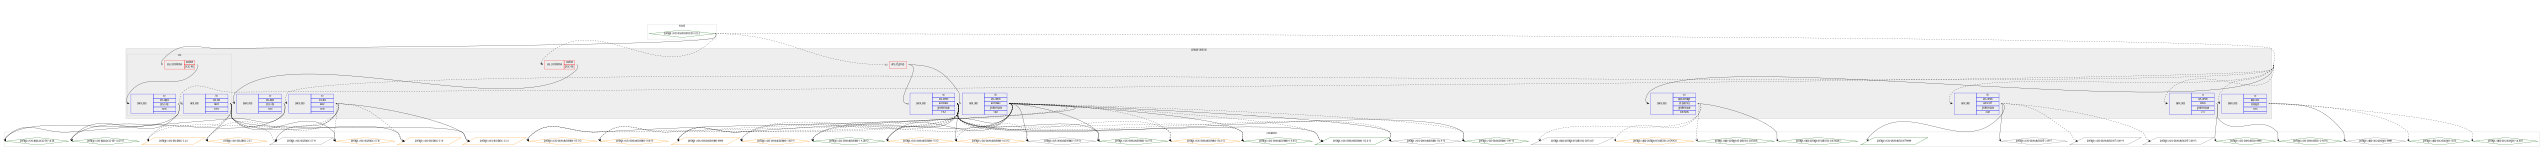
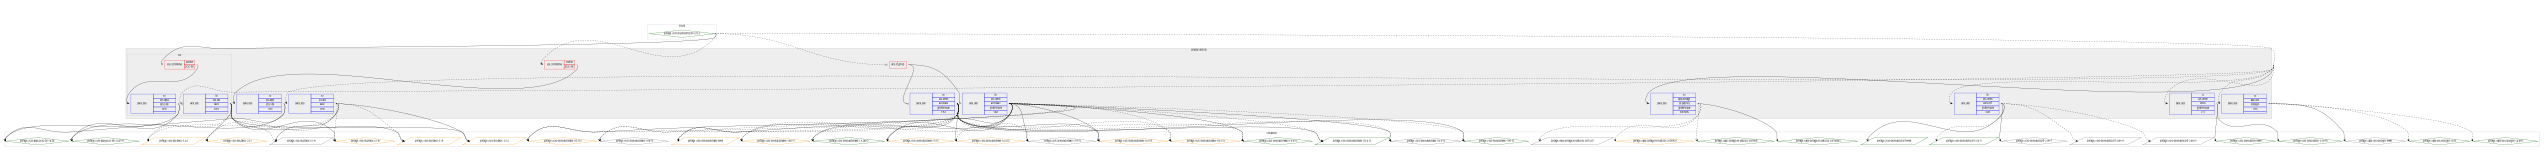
(635, 141) -> (635, 141)
(1134, 141) -> (1134, 141)
none -> (1964, 141)
